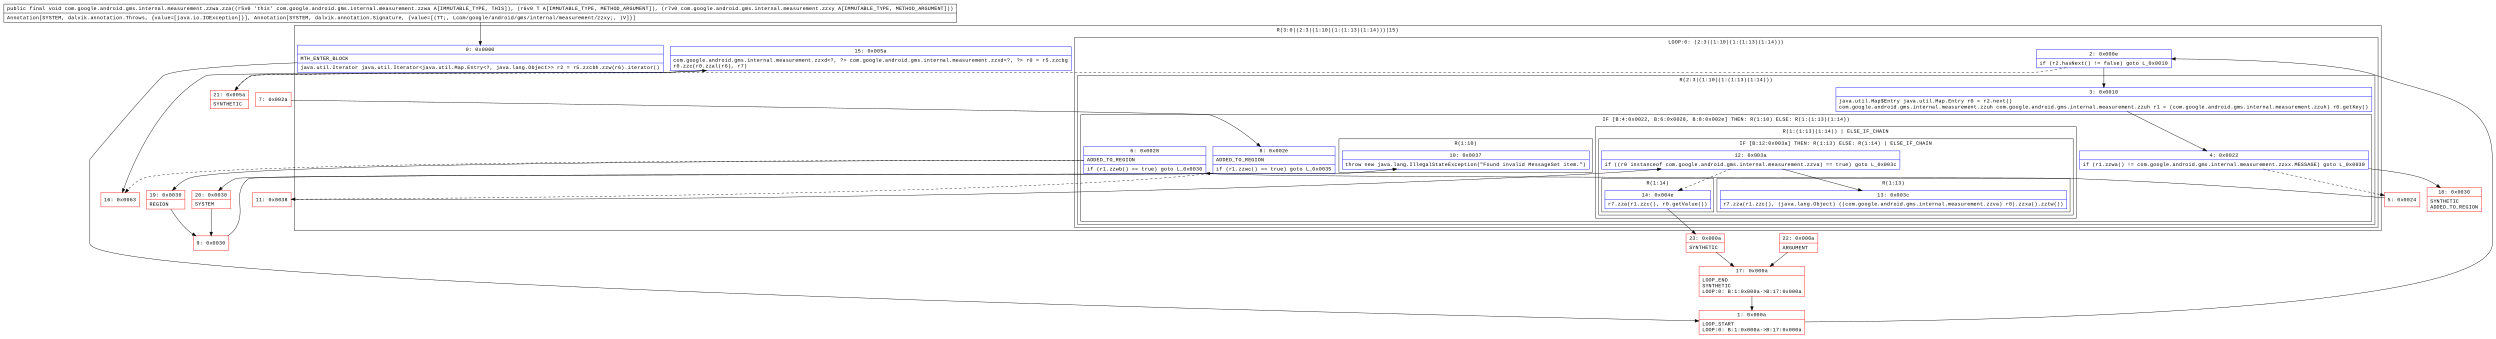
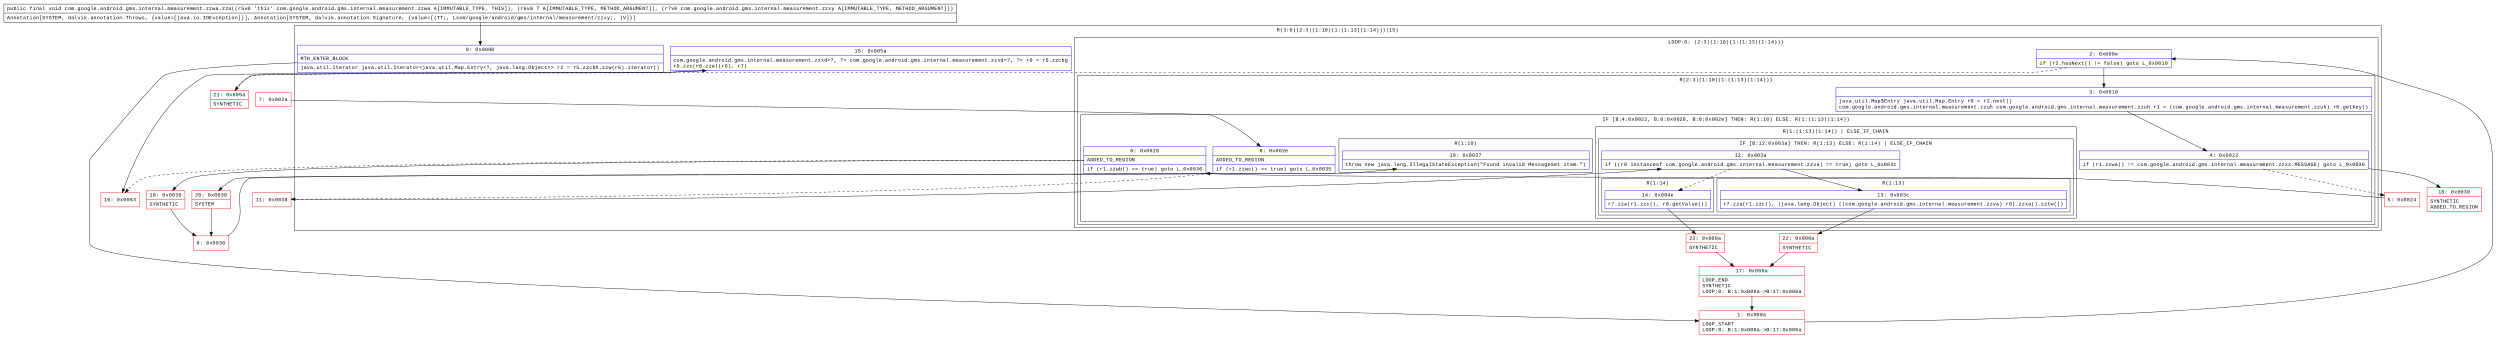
(159, 204) -> (164, 204)
none -> (1848, 221)
(1796, 248) -> (1797, 248)
